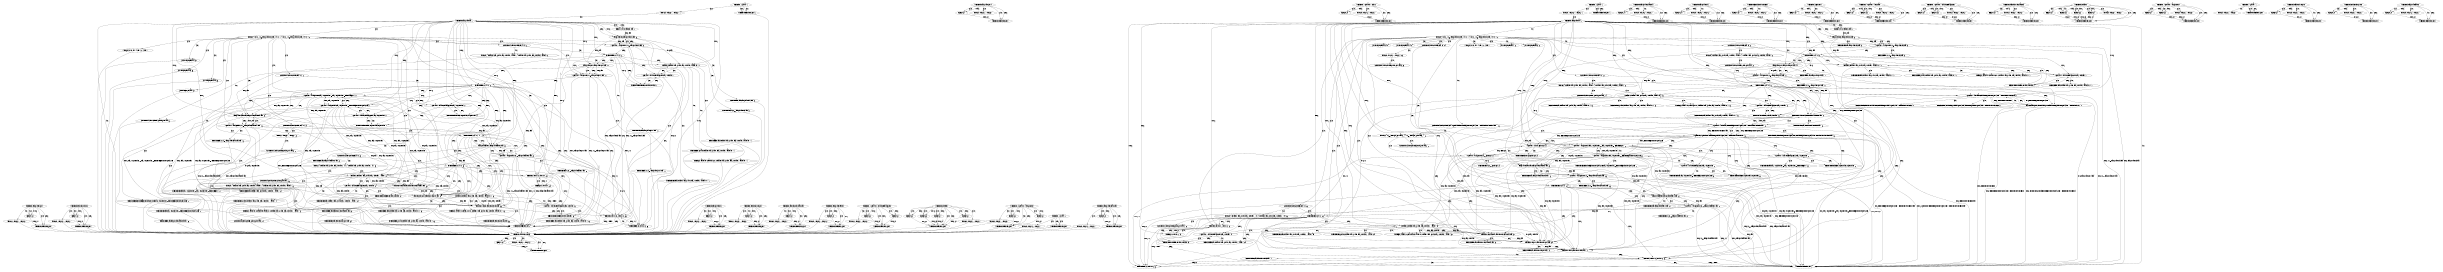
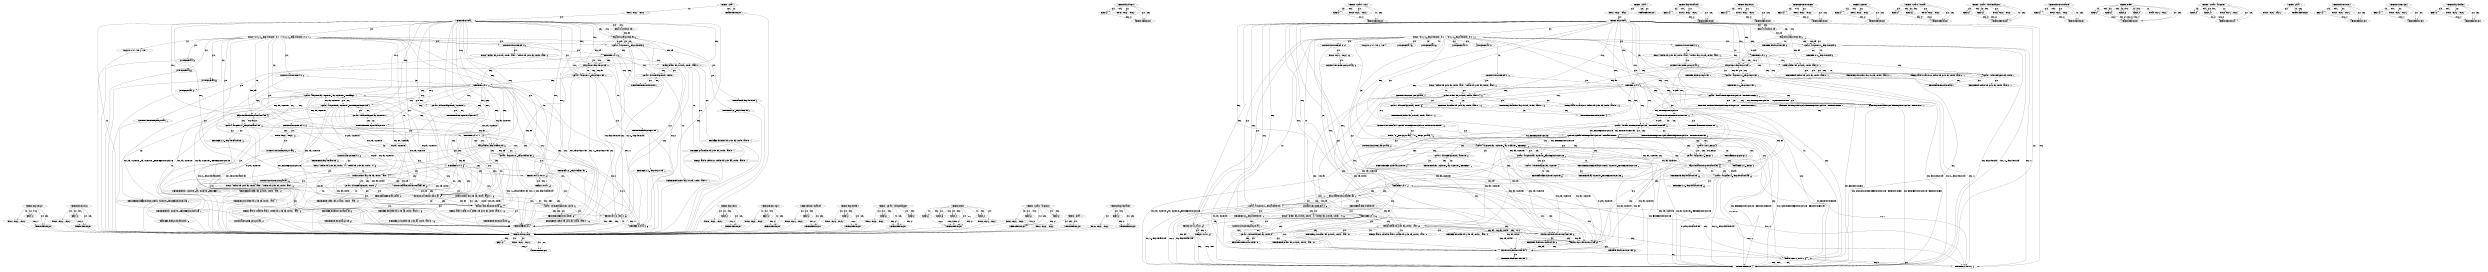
none -> (1676, 139)
